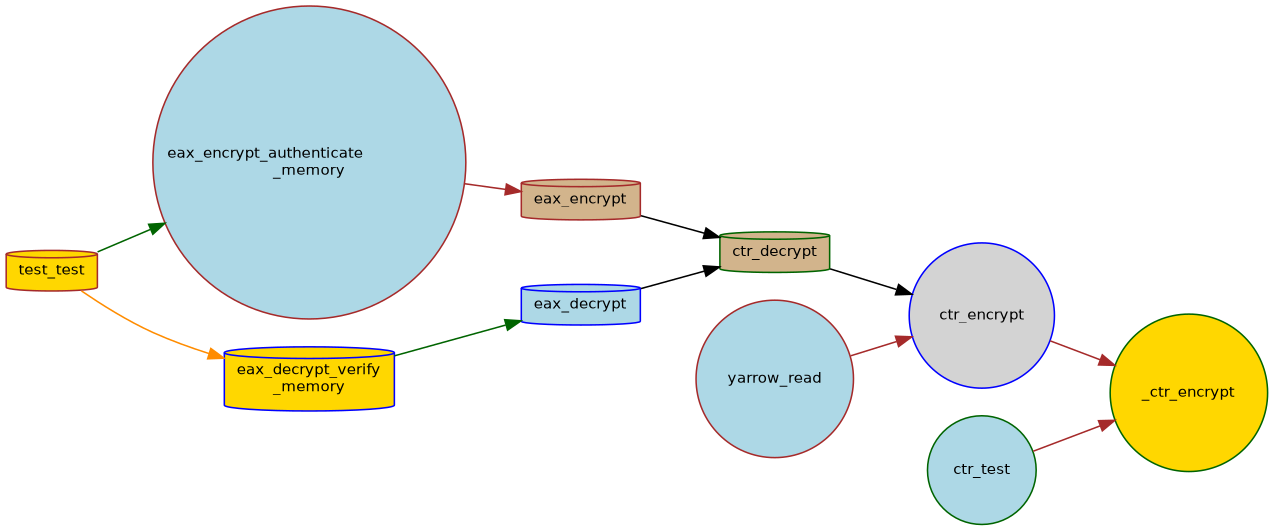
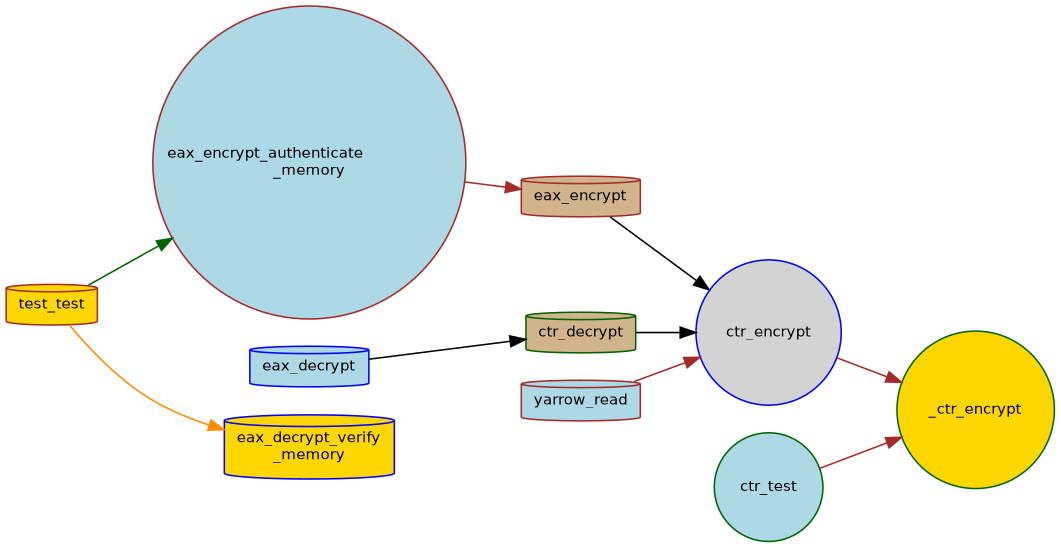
(673, 224) -> (653, 249)
(450, 340) -> none
(775, 379) -> (581, 401)
